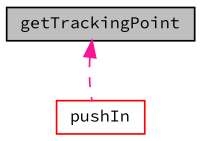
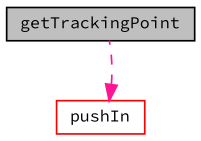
(90, 79) -> (112, 63)
